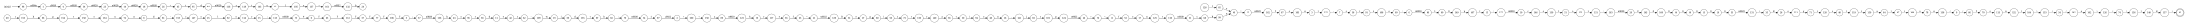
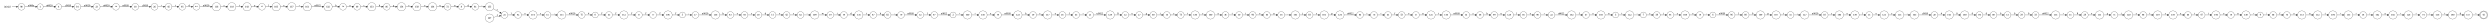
none -> (349, 7)
(1226, 15) -> (1501, 15)
(185, 18) -> (497, 11)
